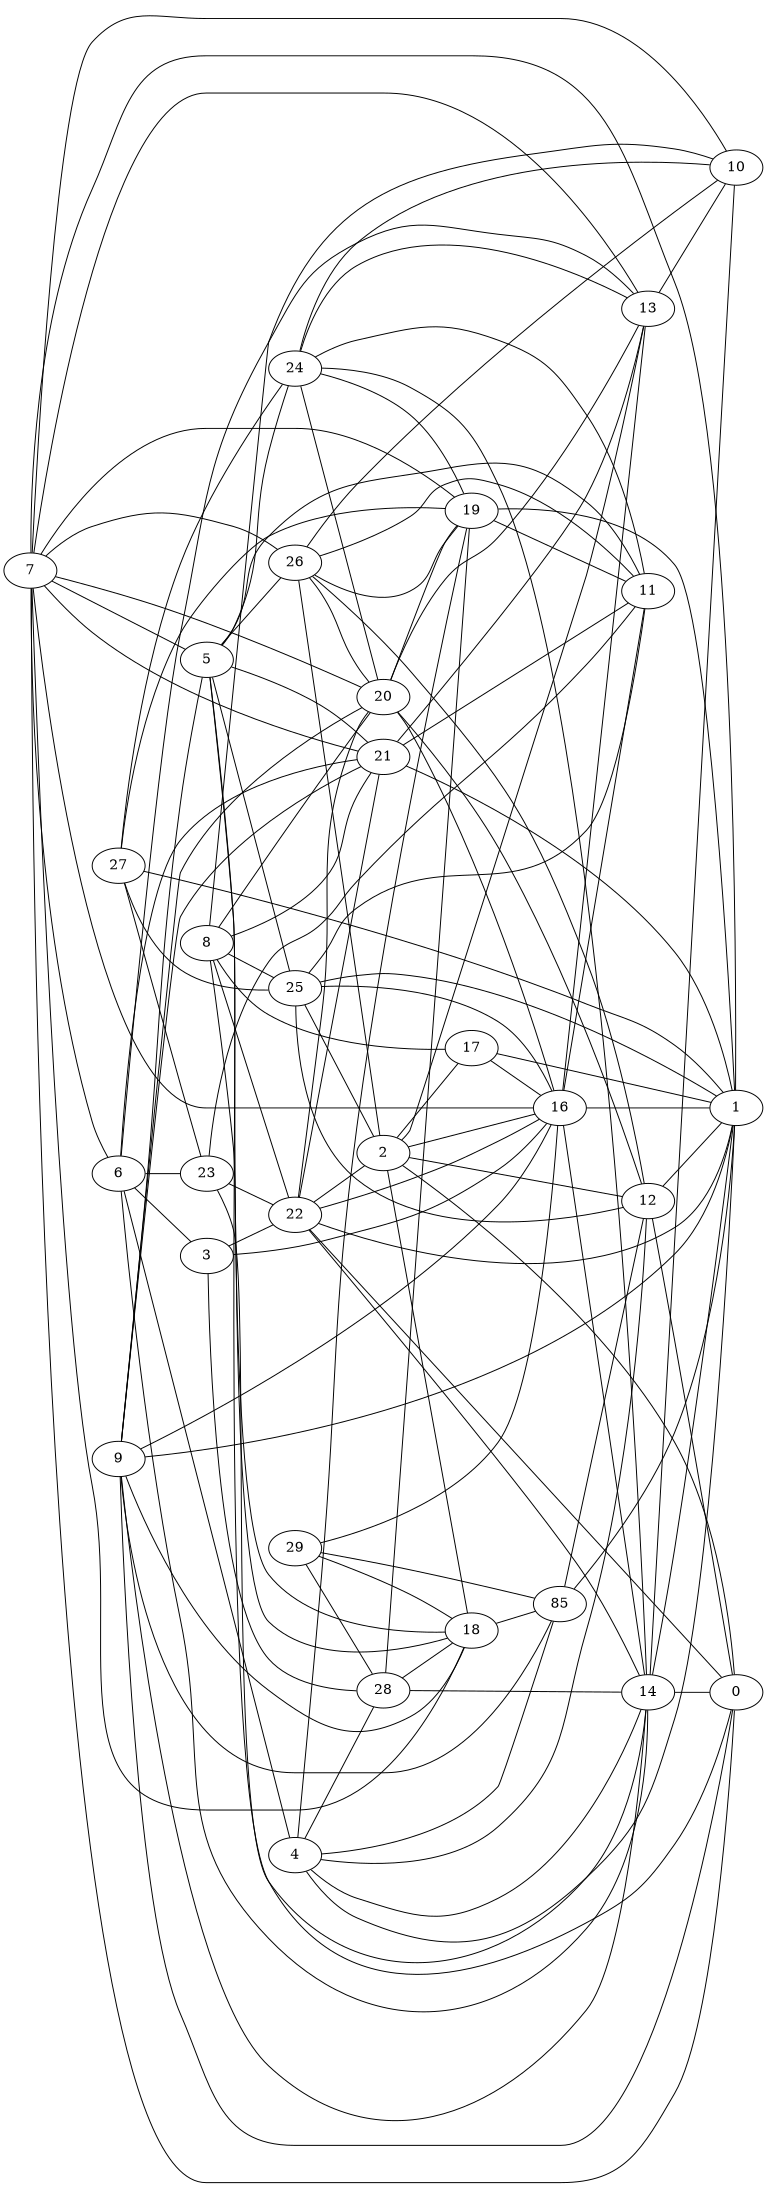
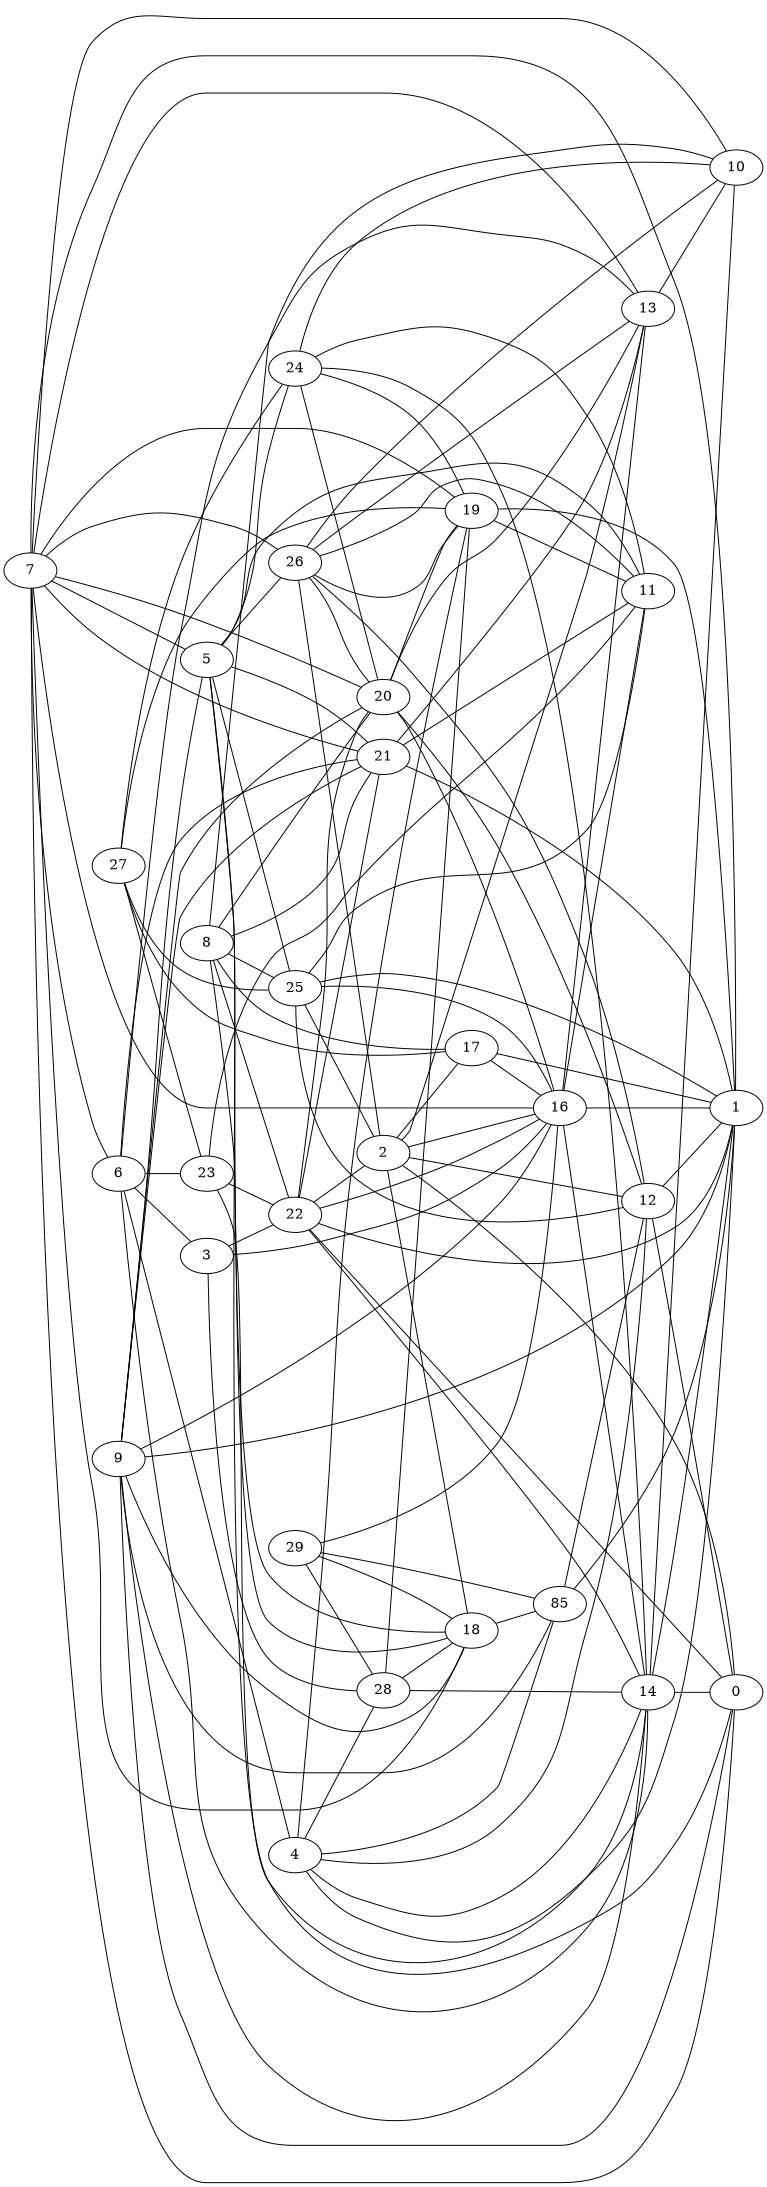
(443, 246) -> (462, 440)
(447, 954) -> (246, 1033)
